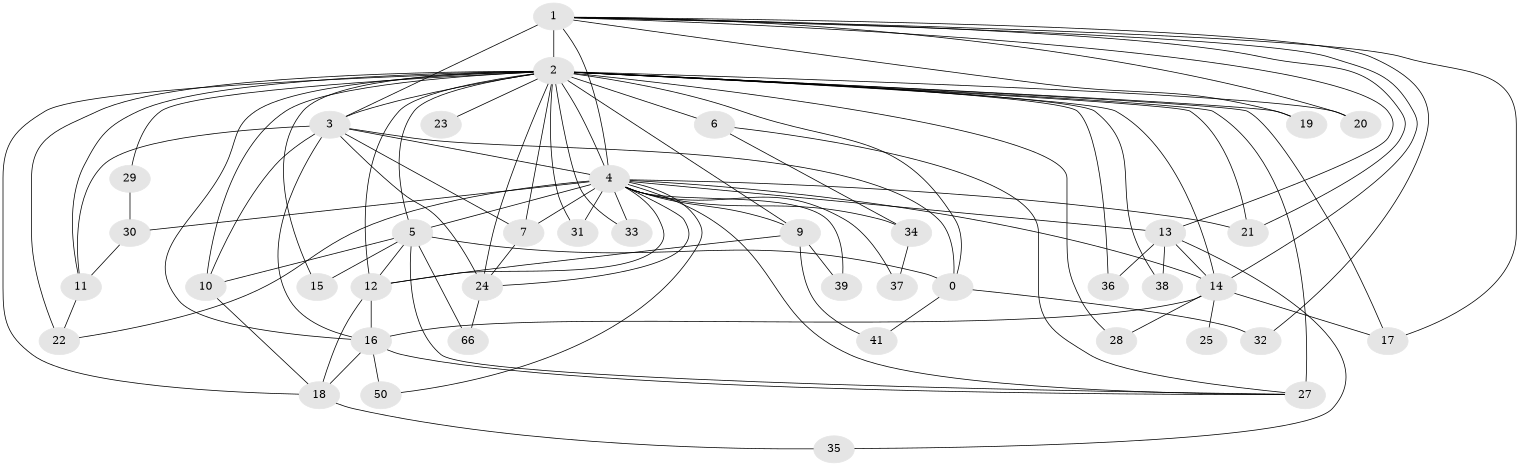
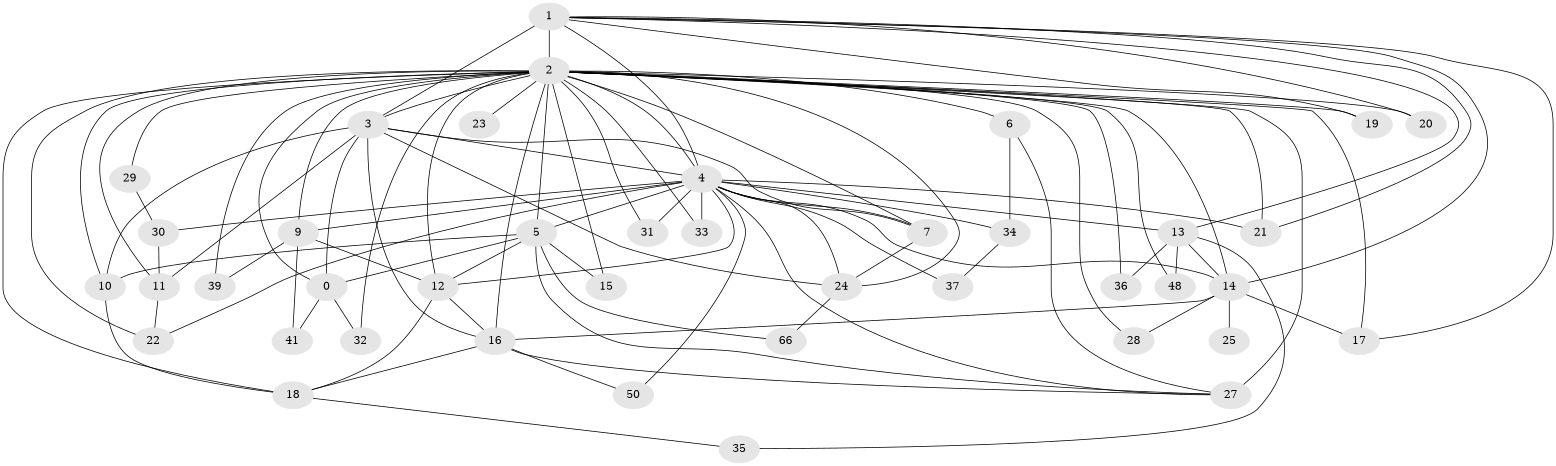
(1381, 62) -> (399, 165)
(820, 215) -> (316, 98)
(1162, 287) -> (1175, 287)
